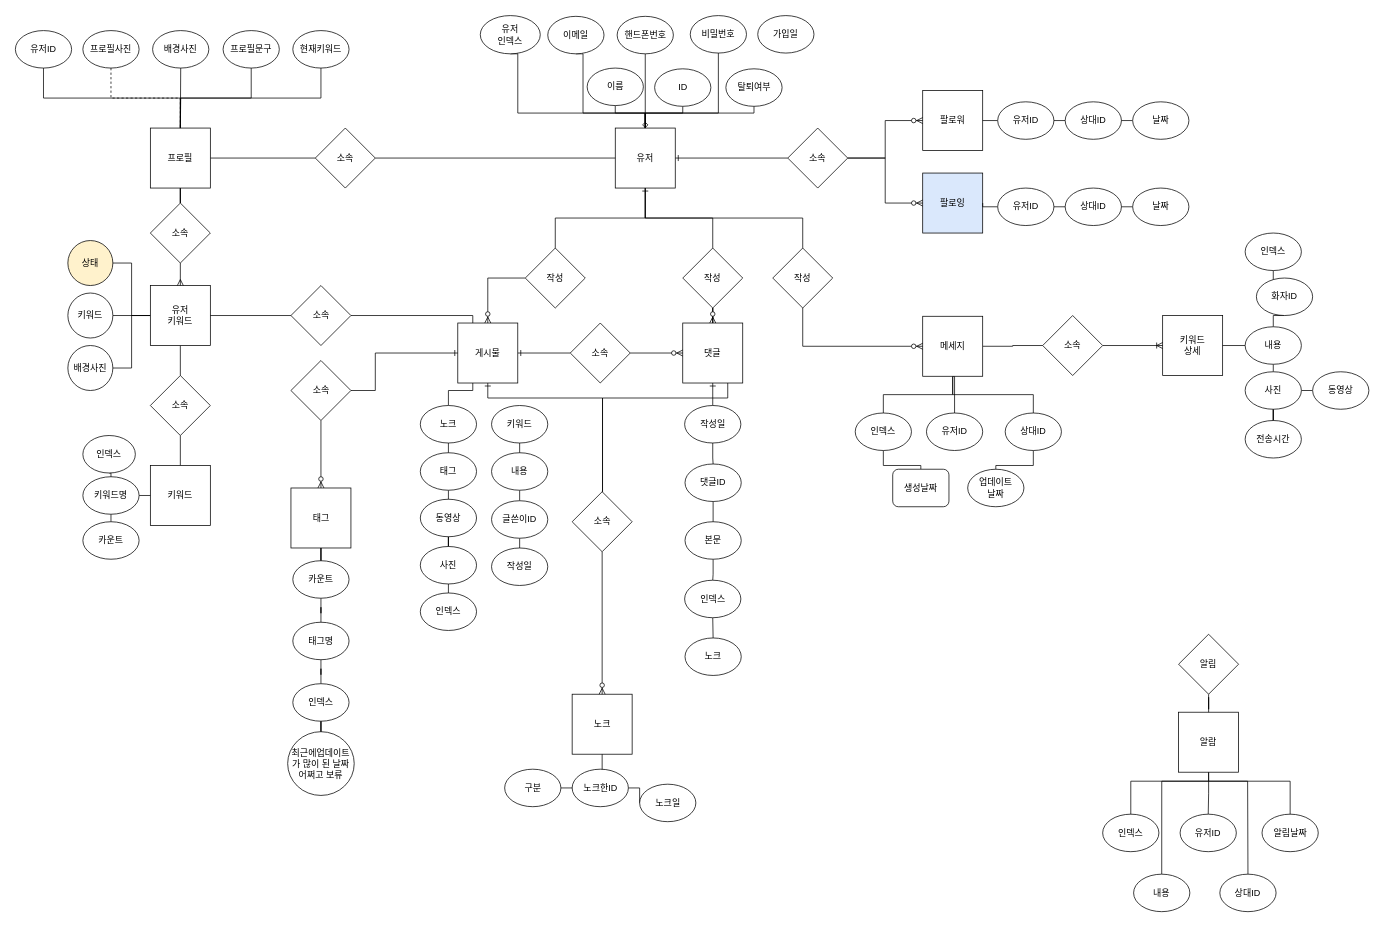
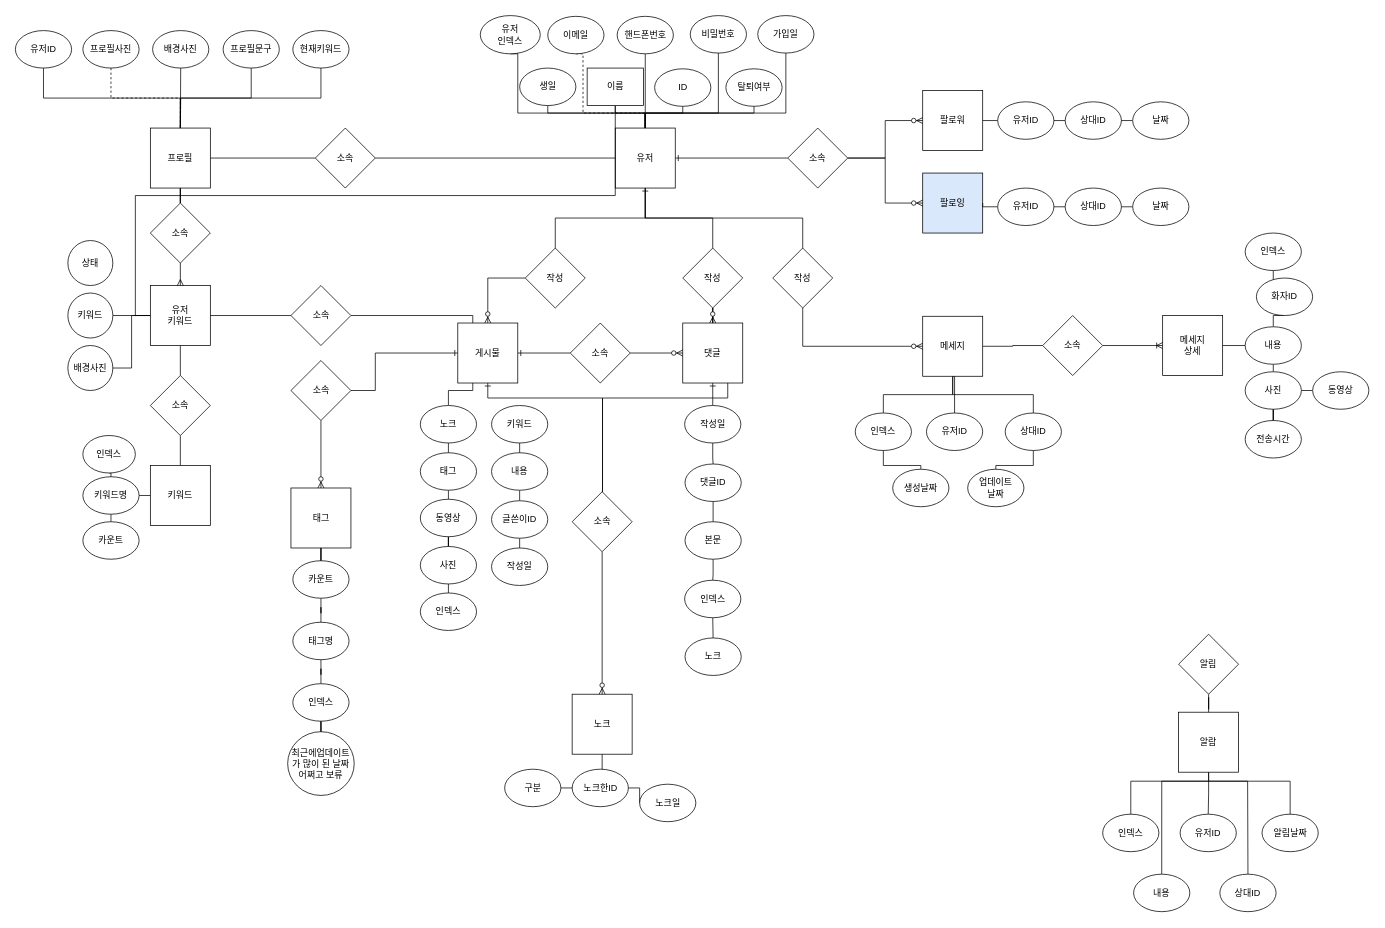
(583, 80) -> (583, 80)
none -> (548, 87)
(615, 87) -> (615, 87)
none -> (786, 98)
none -> (548, 108)
(719, 110) -> (645, 128)
(90, 263) -> (90, 263)
(132, 279) -> (320, 195)
(1193, 345) -> (1193, 345)
(921, 488) -> (921, 488)
